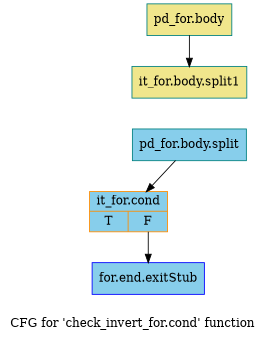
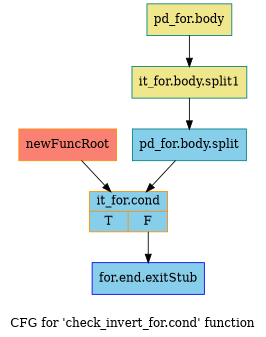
none -> (189, 109)
none -> (68, 145)
